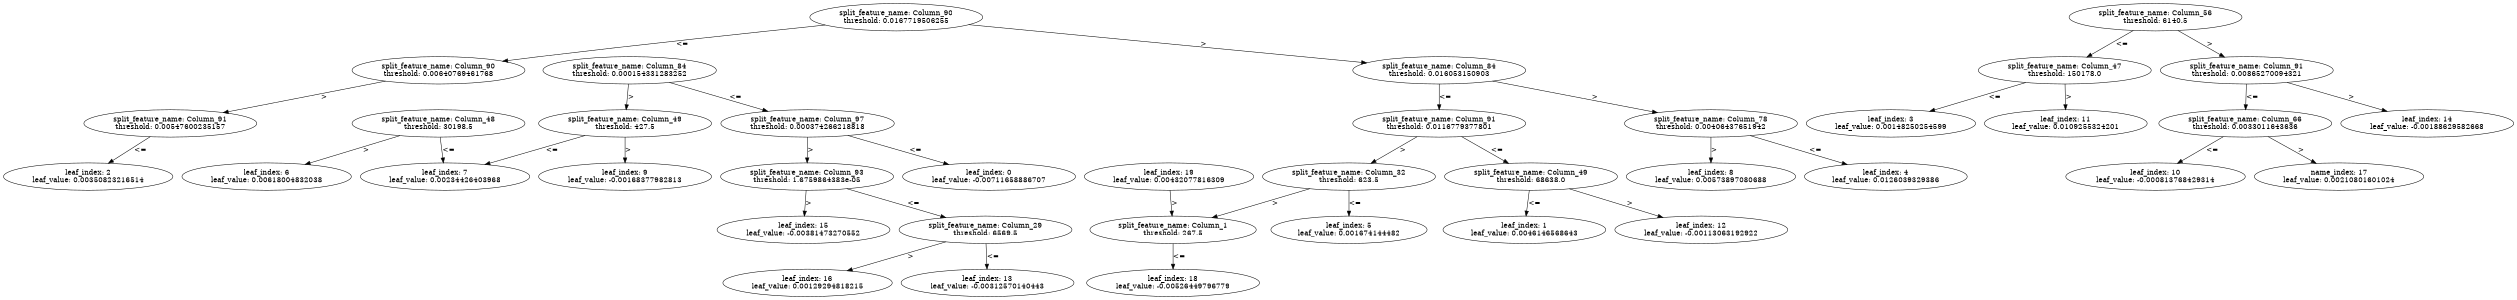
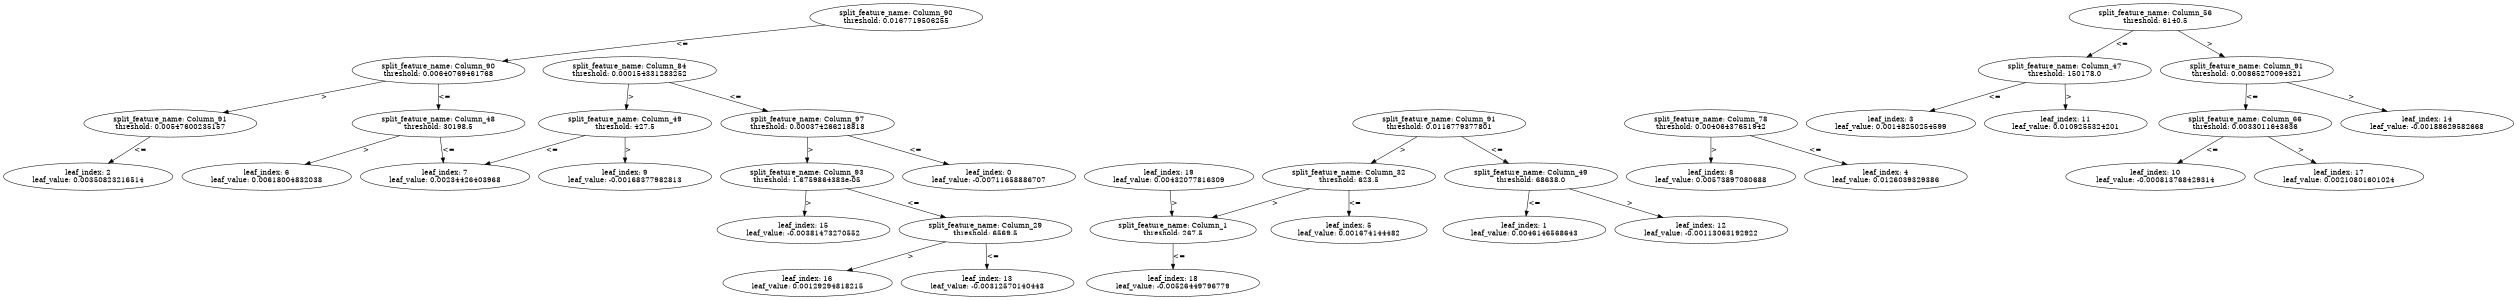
(1439, 70) -> none
none -> (439, 94)
(2339, 177) -> (2339, 177)
